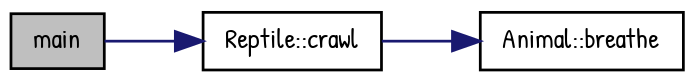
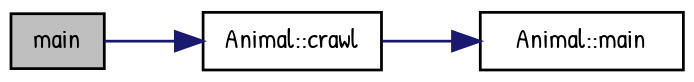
(292, 41) -> (292, 41)
(582, 41) -> (582, 41)
